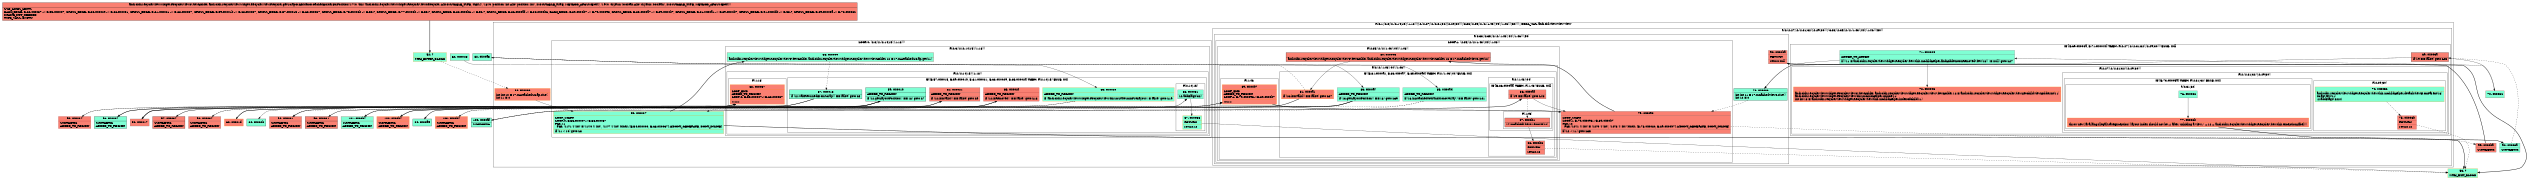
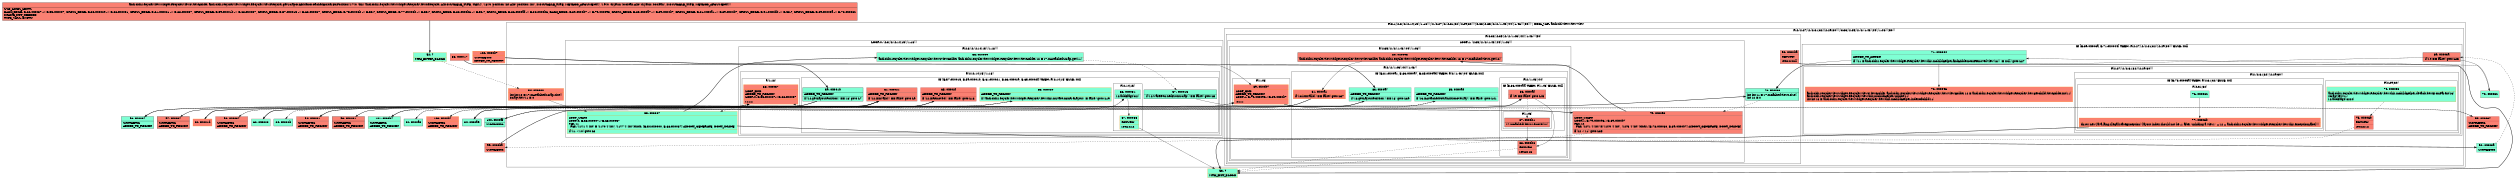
(967, 64) -> (952, 106)
(2162, 64) -> (1118, 106)
(503, 98) -> (522, 98)
(1548, 106) -> (1554, 122)
(425, 107) -> (445, 107)
(478, 107) -> none
none -> (571, 107)
(877, 107) -> (943, 64)
